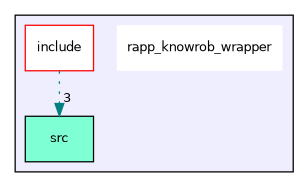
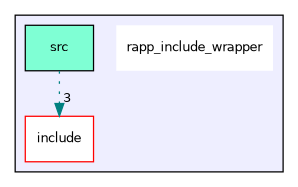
(200, 48) -> (195, 48)
(59, 87) -> (59, 87)
